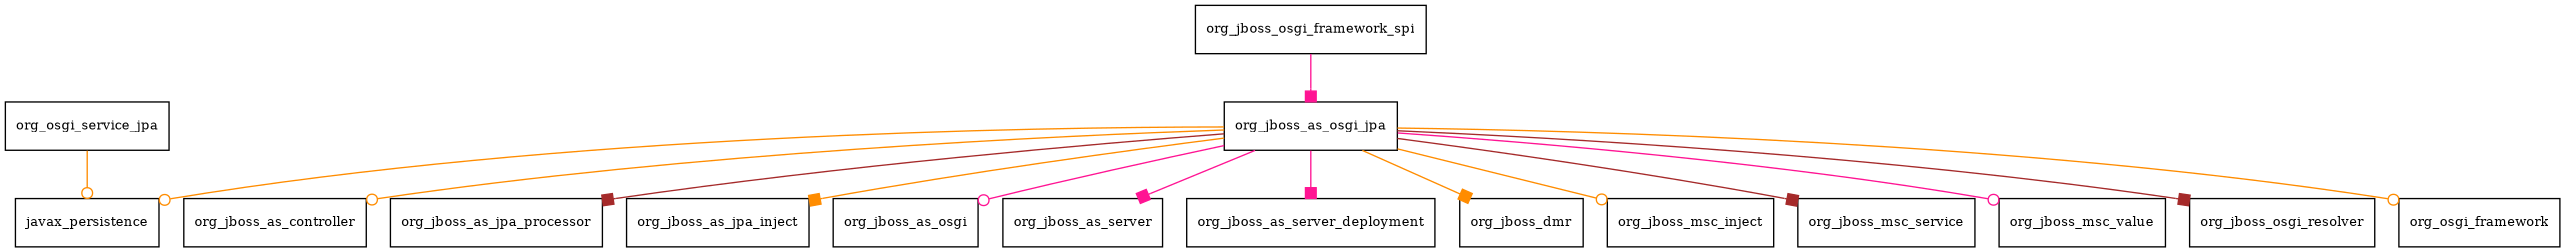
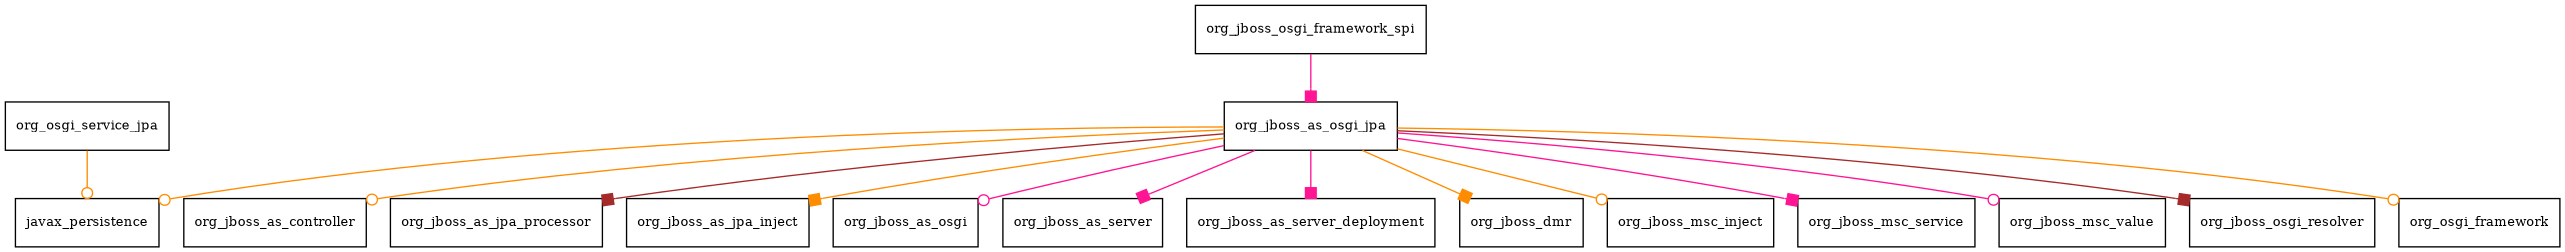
(1591, 166) -> (1591, 166)
